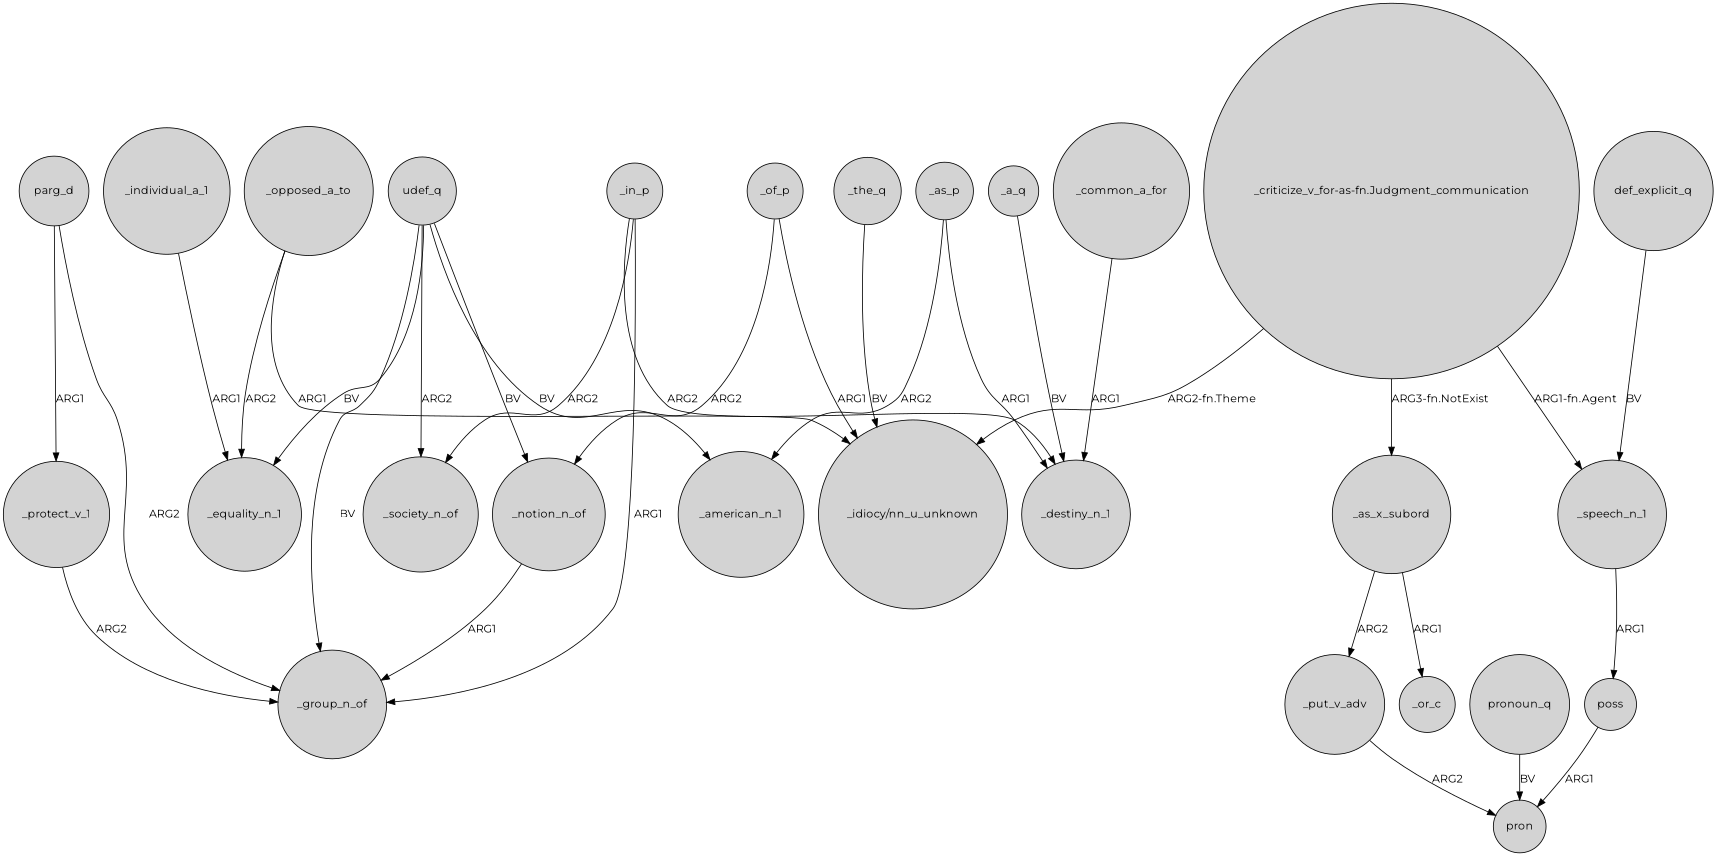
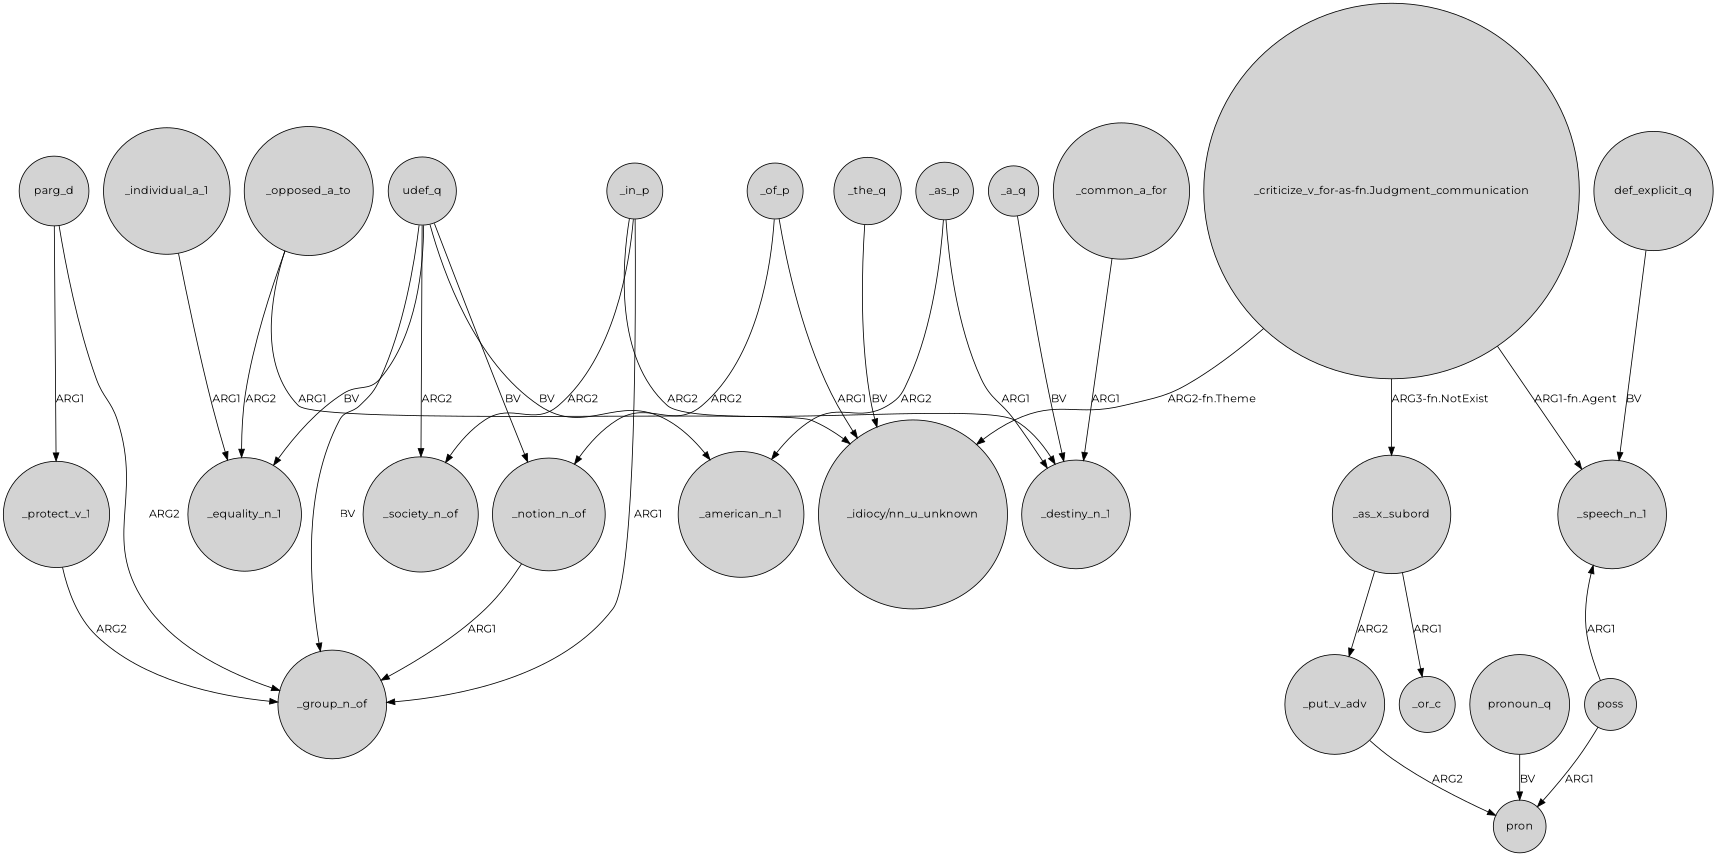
(1617, 620) -> (1586, 628)
